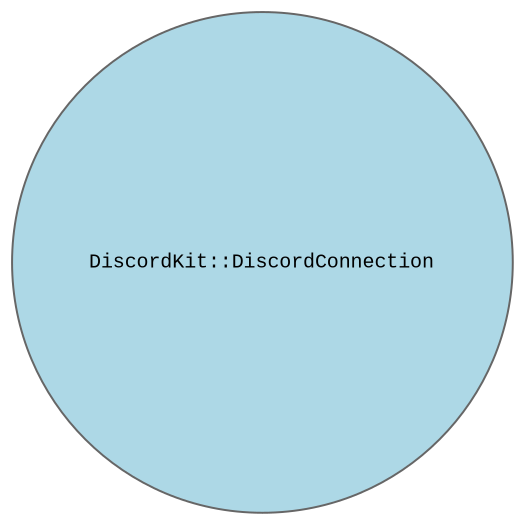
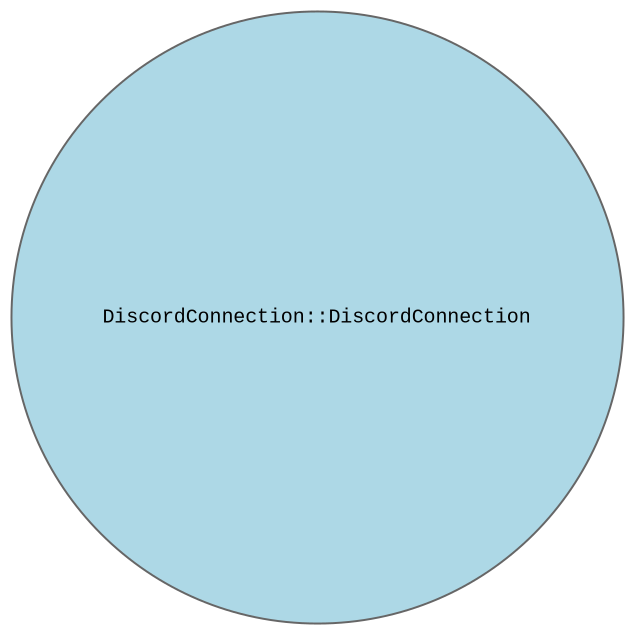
(262, 262) -> (318, 318)
